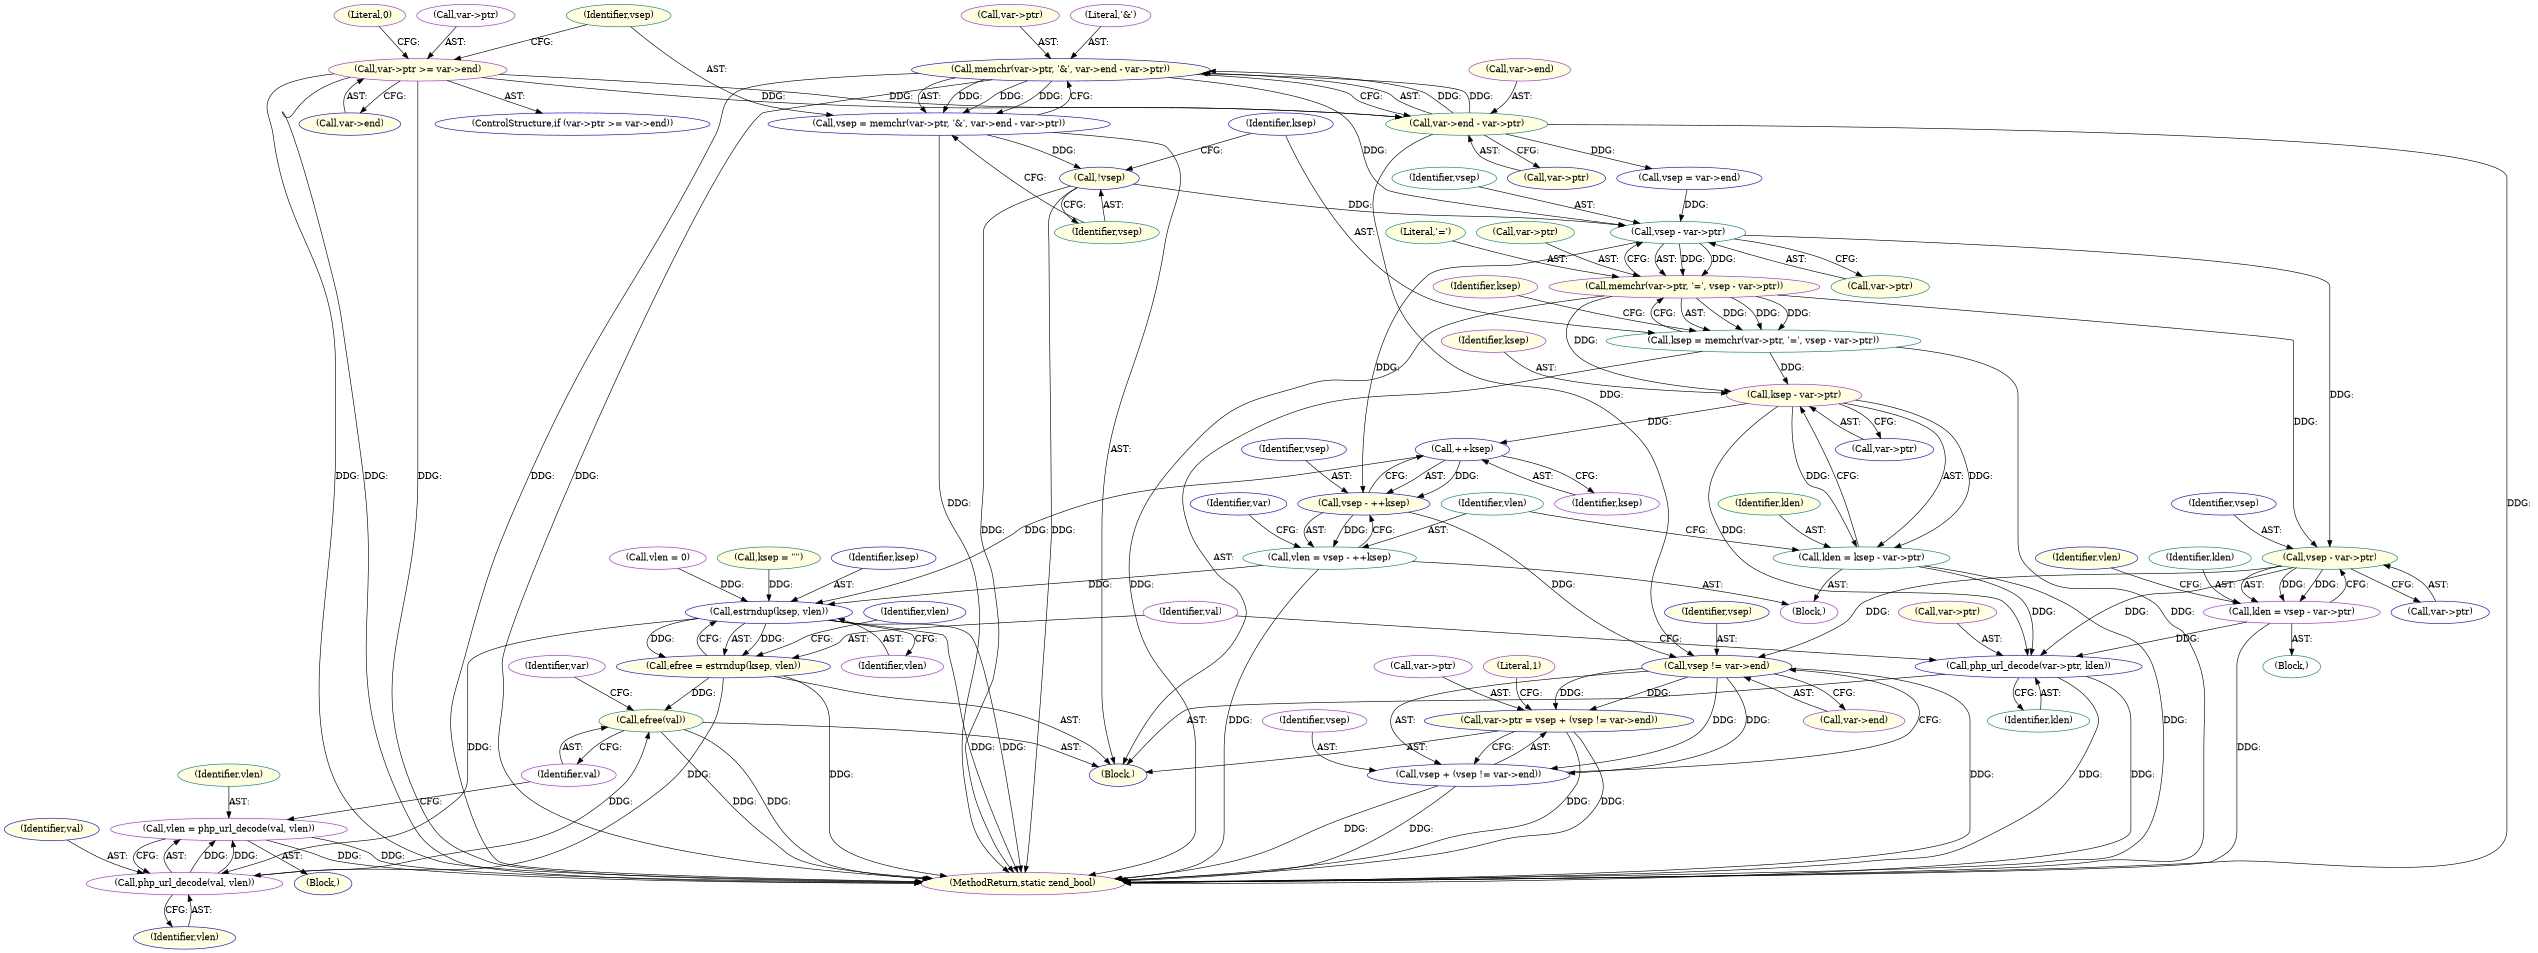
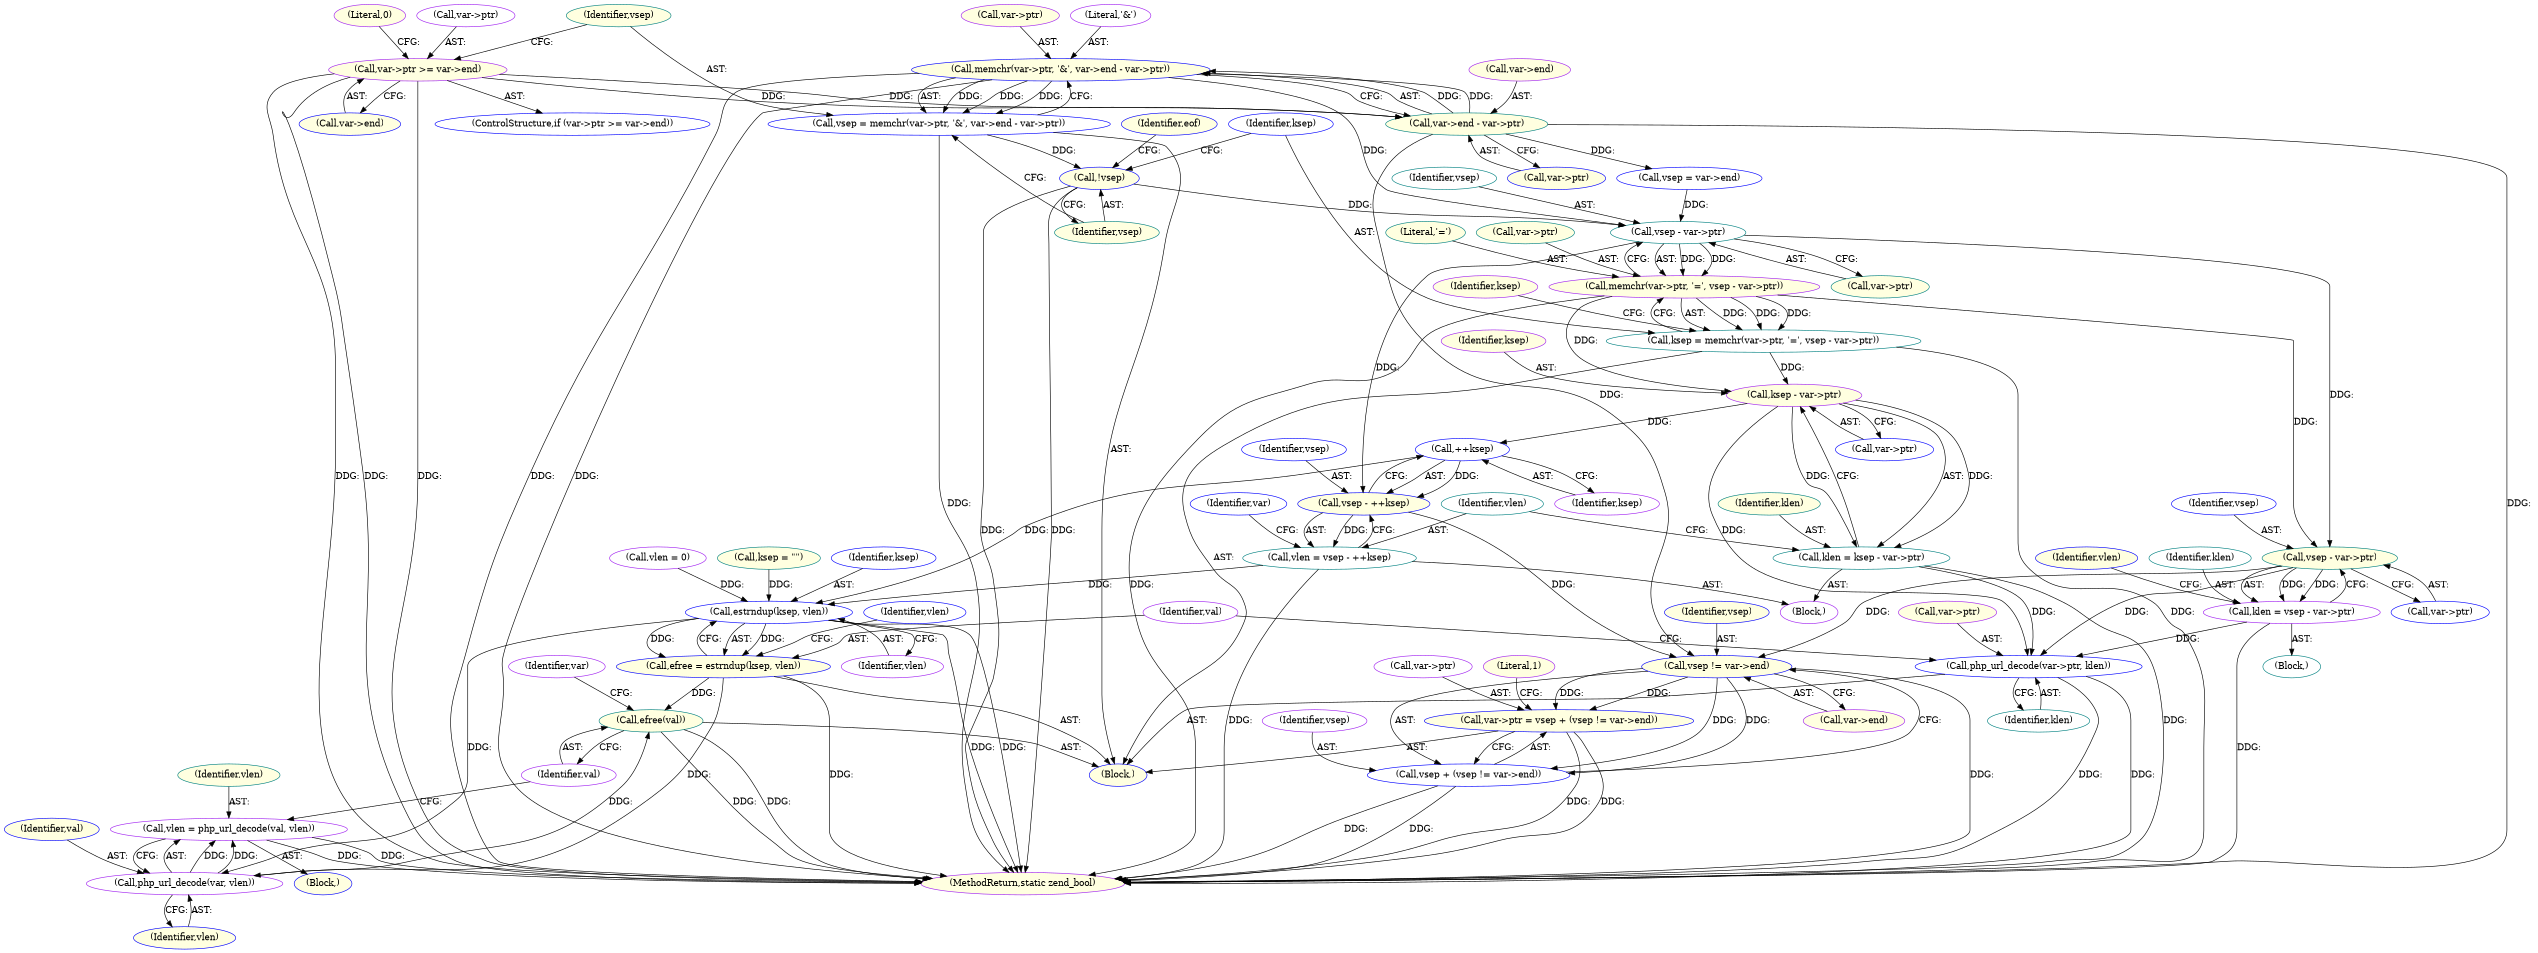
none -> (1169, 124)
(185, 884) -> (185, 884)
